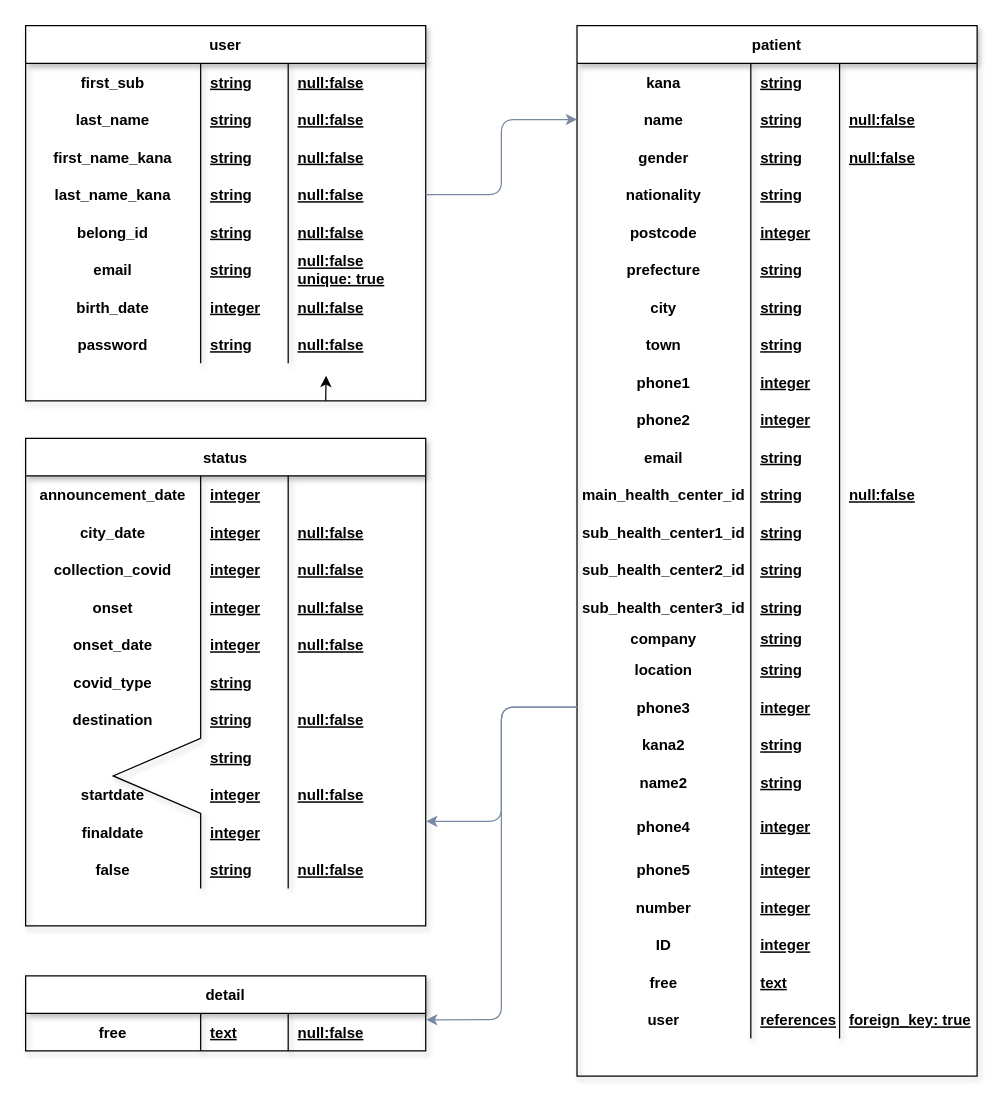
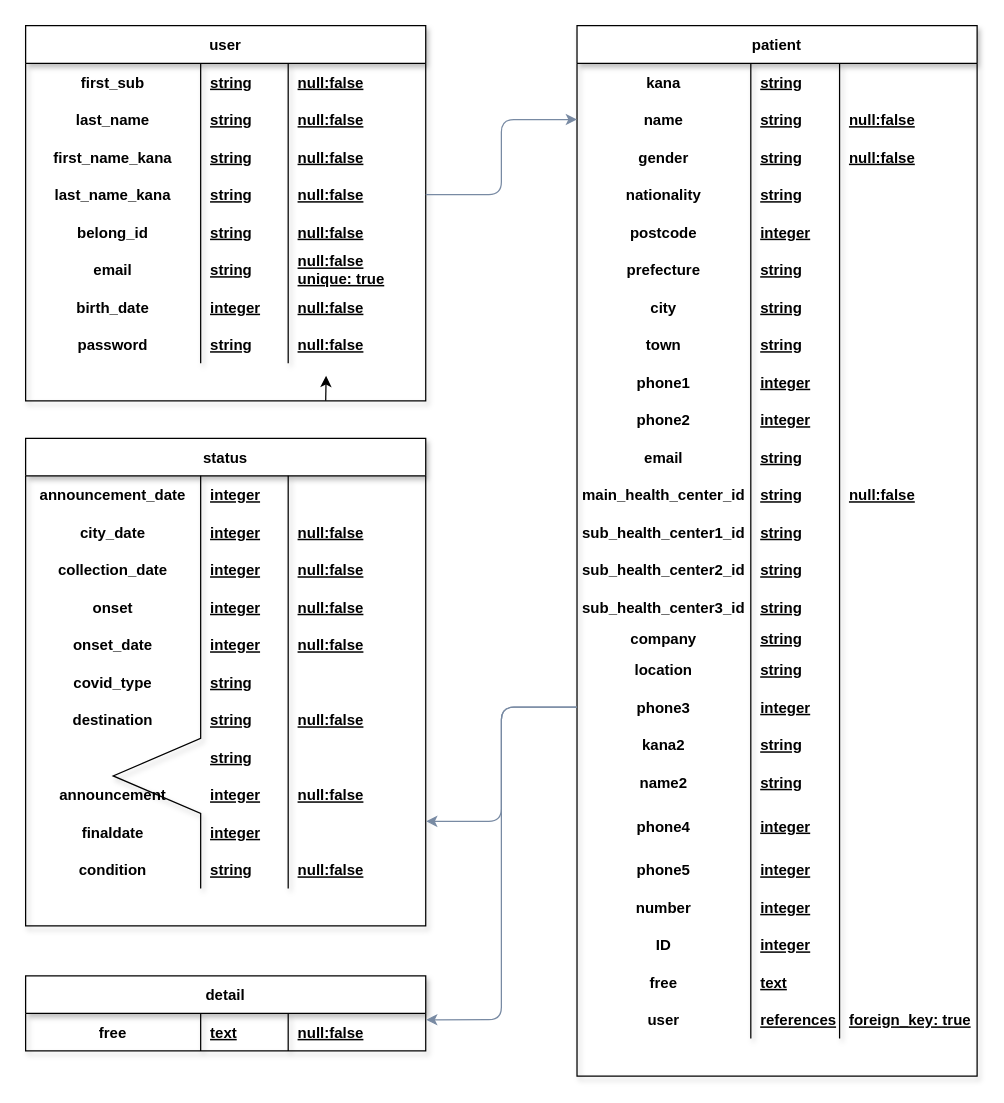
(113, 570) -> (113, 570)
(113, 795) -> (113, 795)
(113, 870) -> (113, 870)
